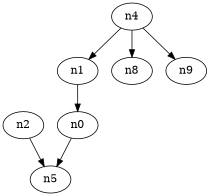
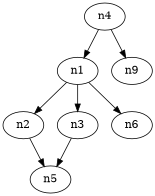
(132, 71) -> none
none -> (53, 95)
(78, 125) -> (78, 125)
none -> (132, 125)
